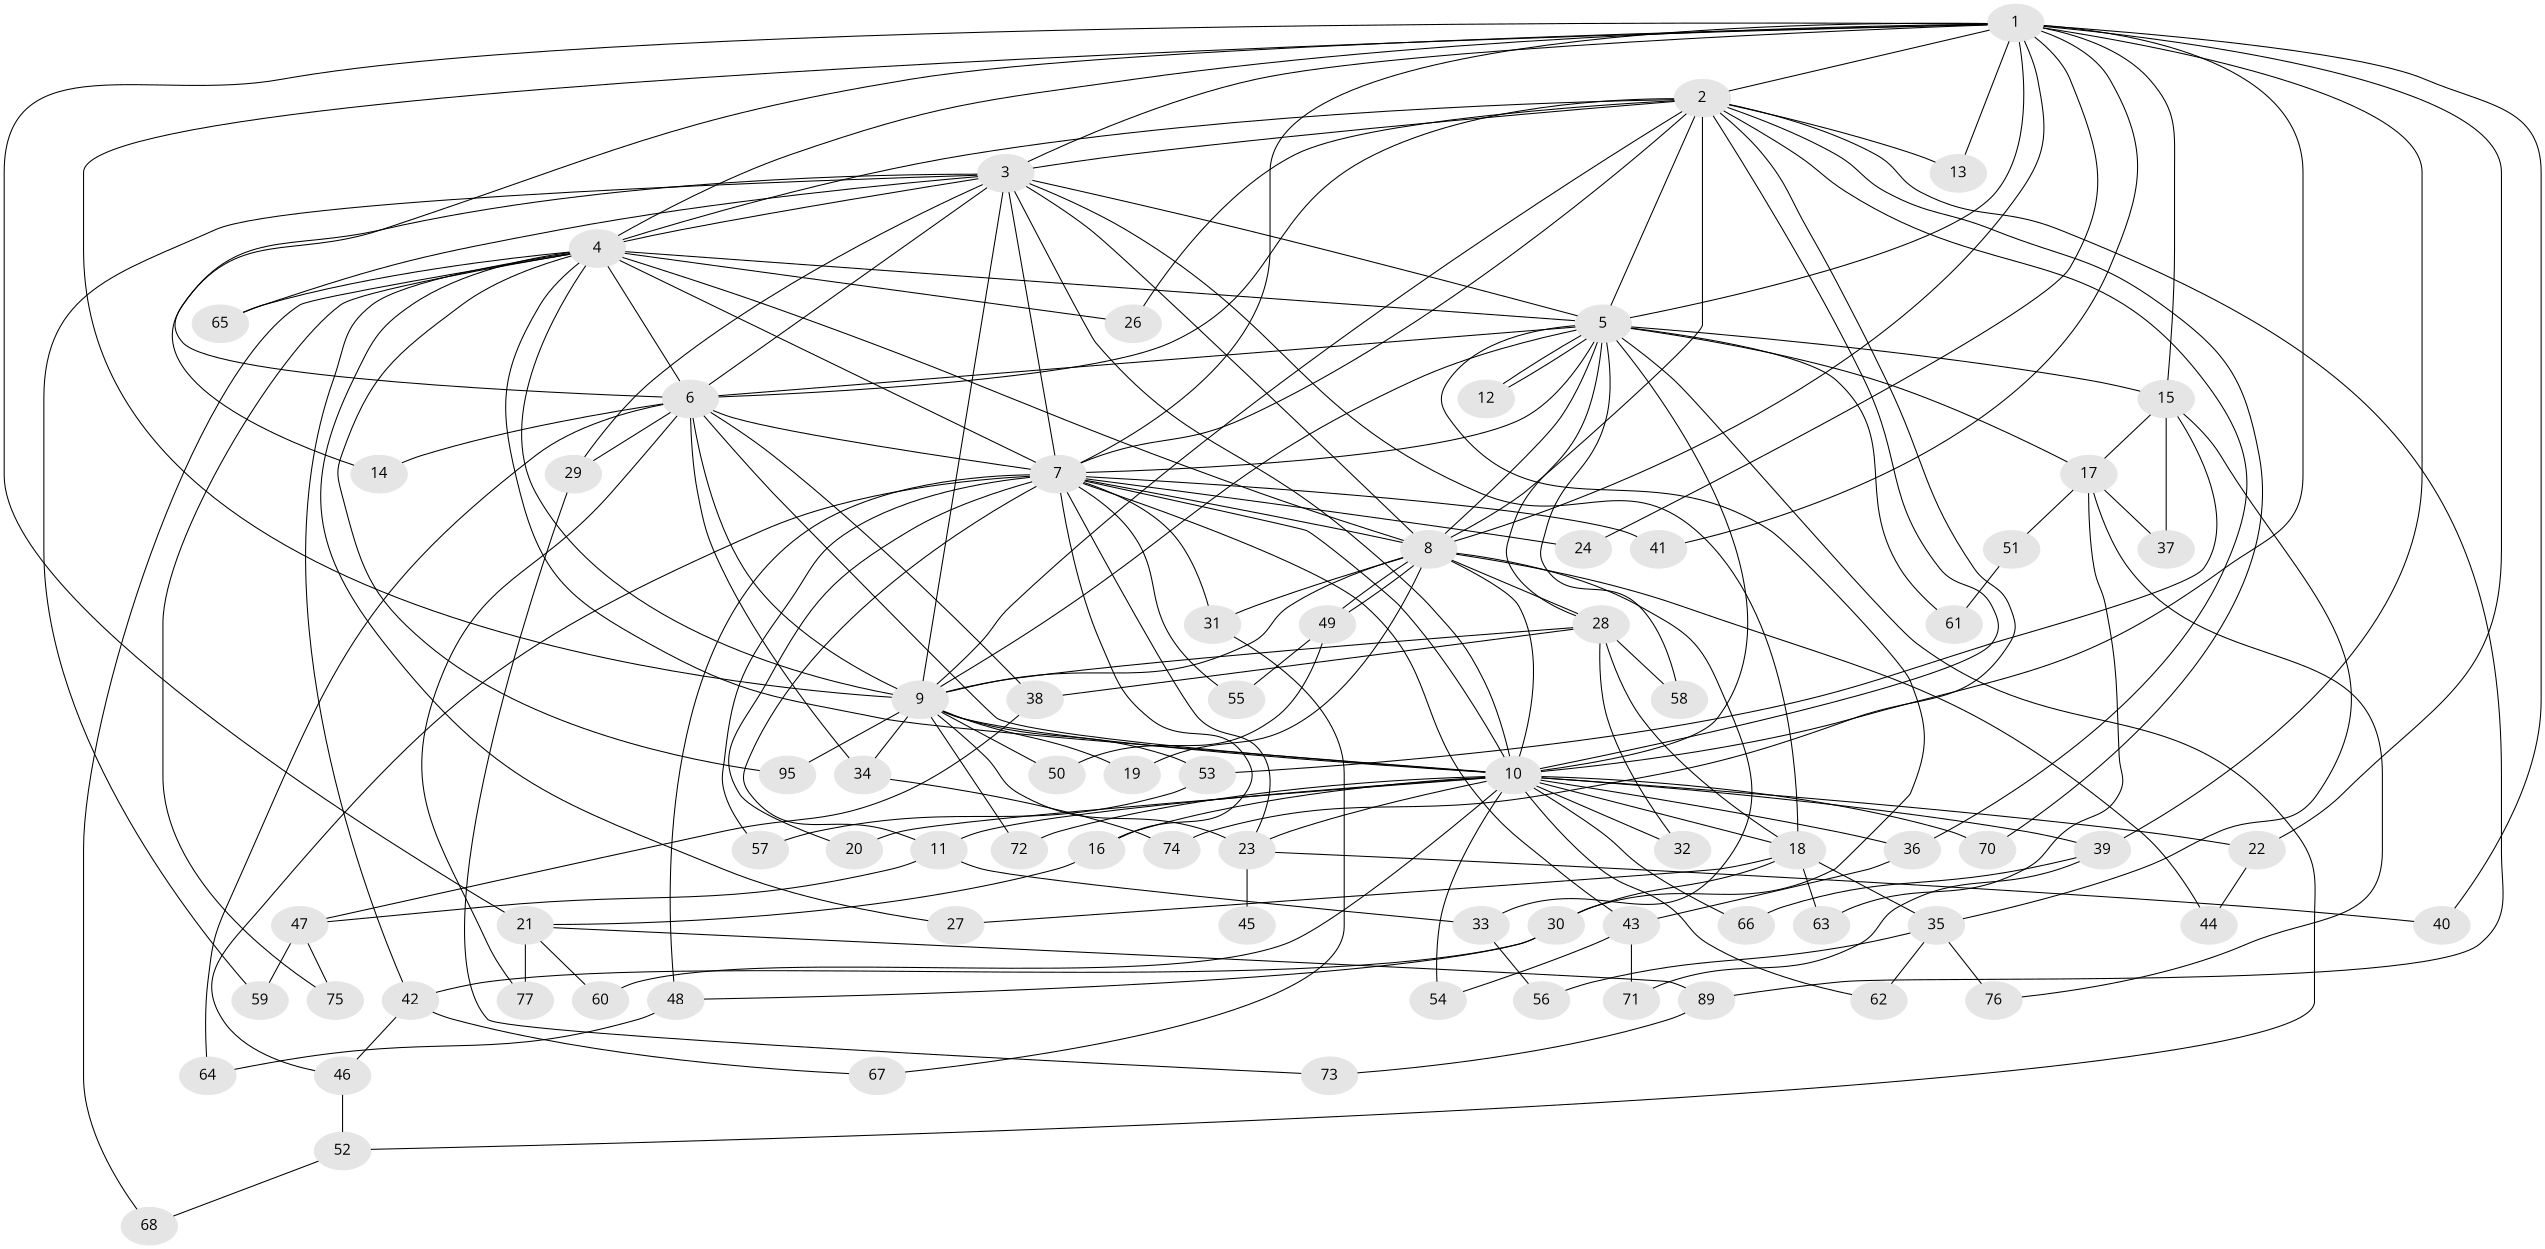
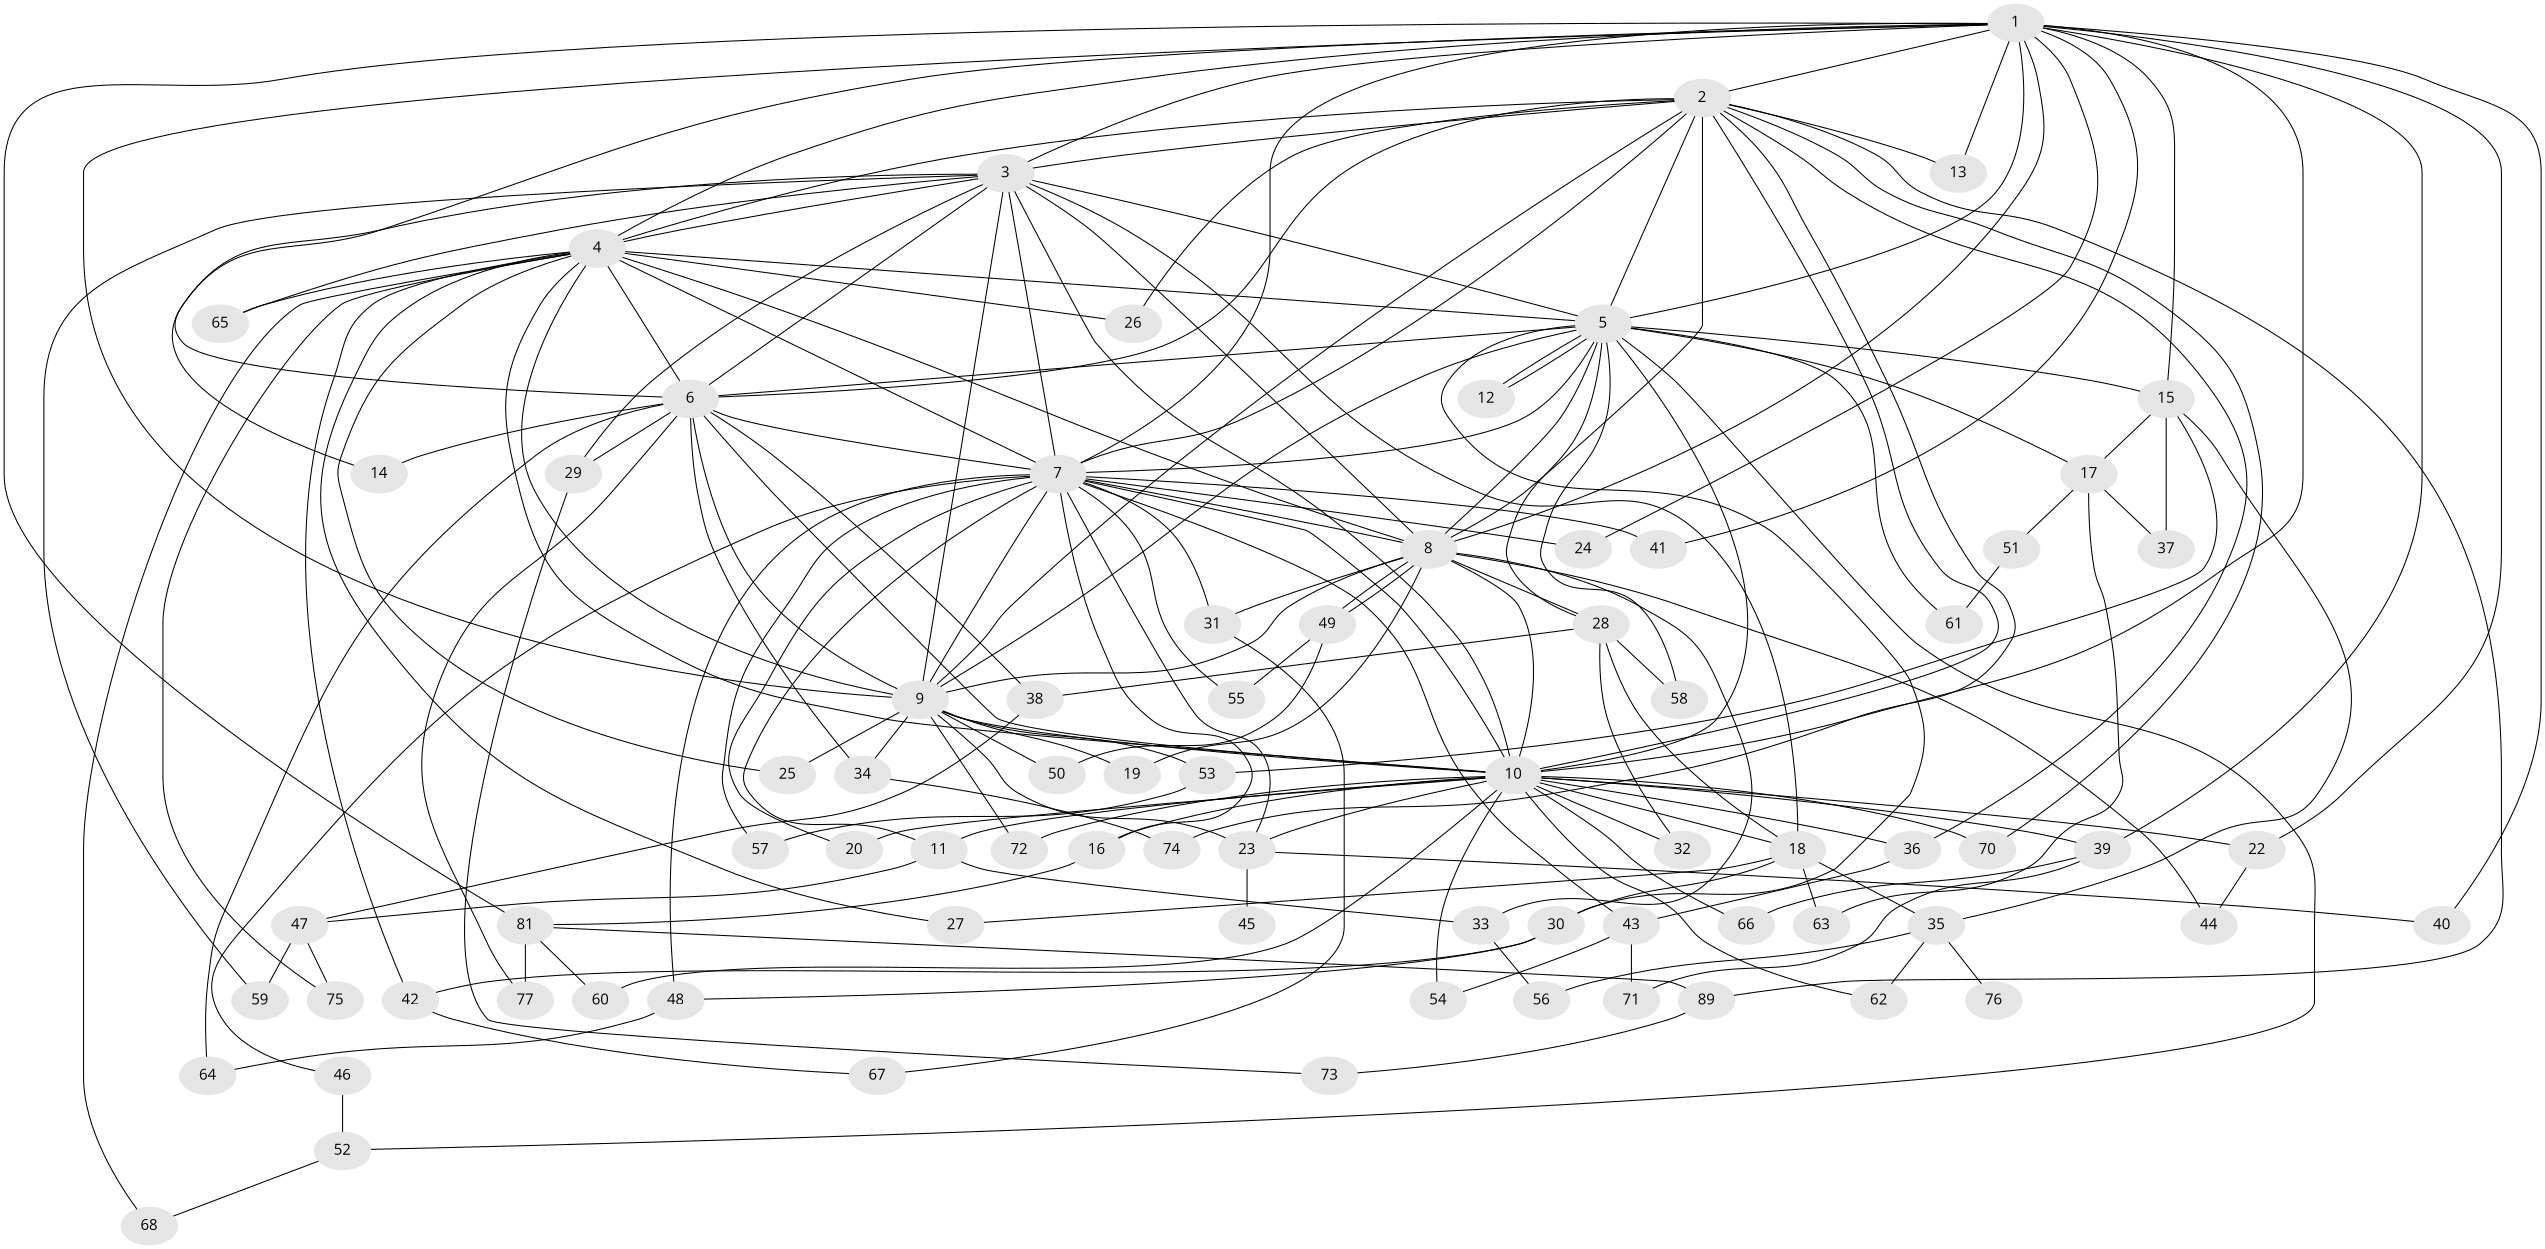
(1274, 652) -> (987, 586)
(788, 775) -> (788, 775)
(2382, 803) -> none
(525, 925) -> (525, 925)
(377, 1038) -> none
